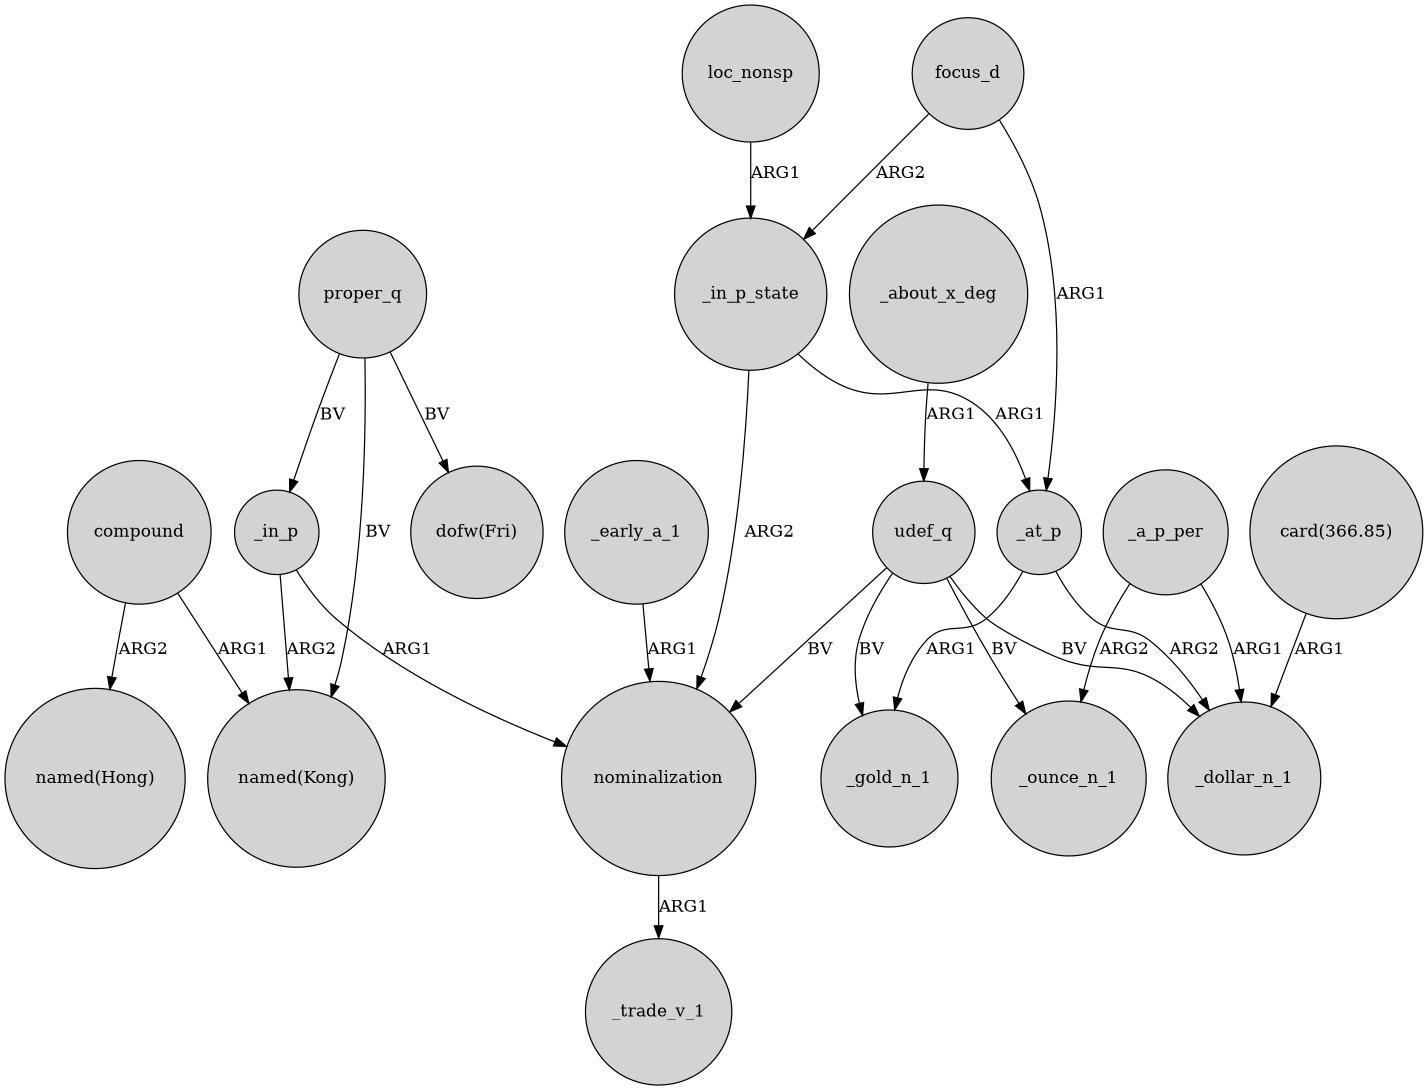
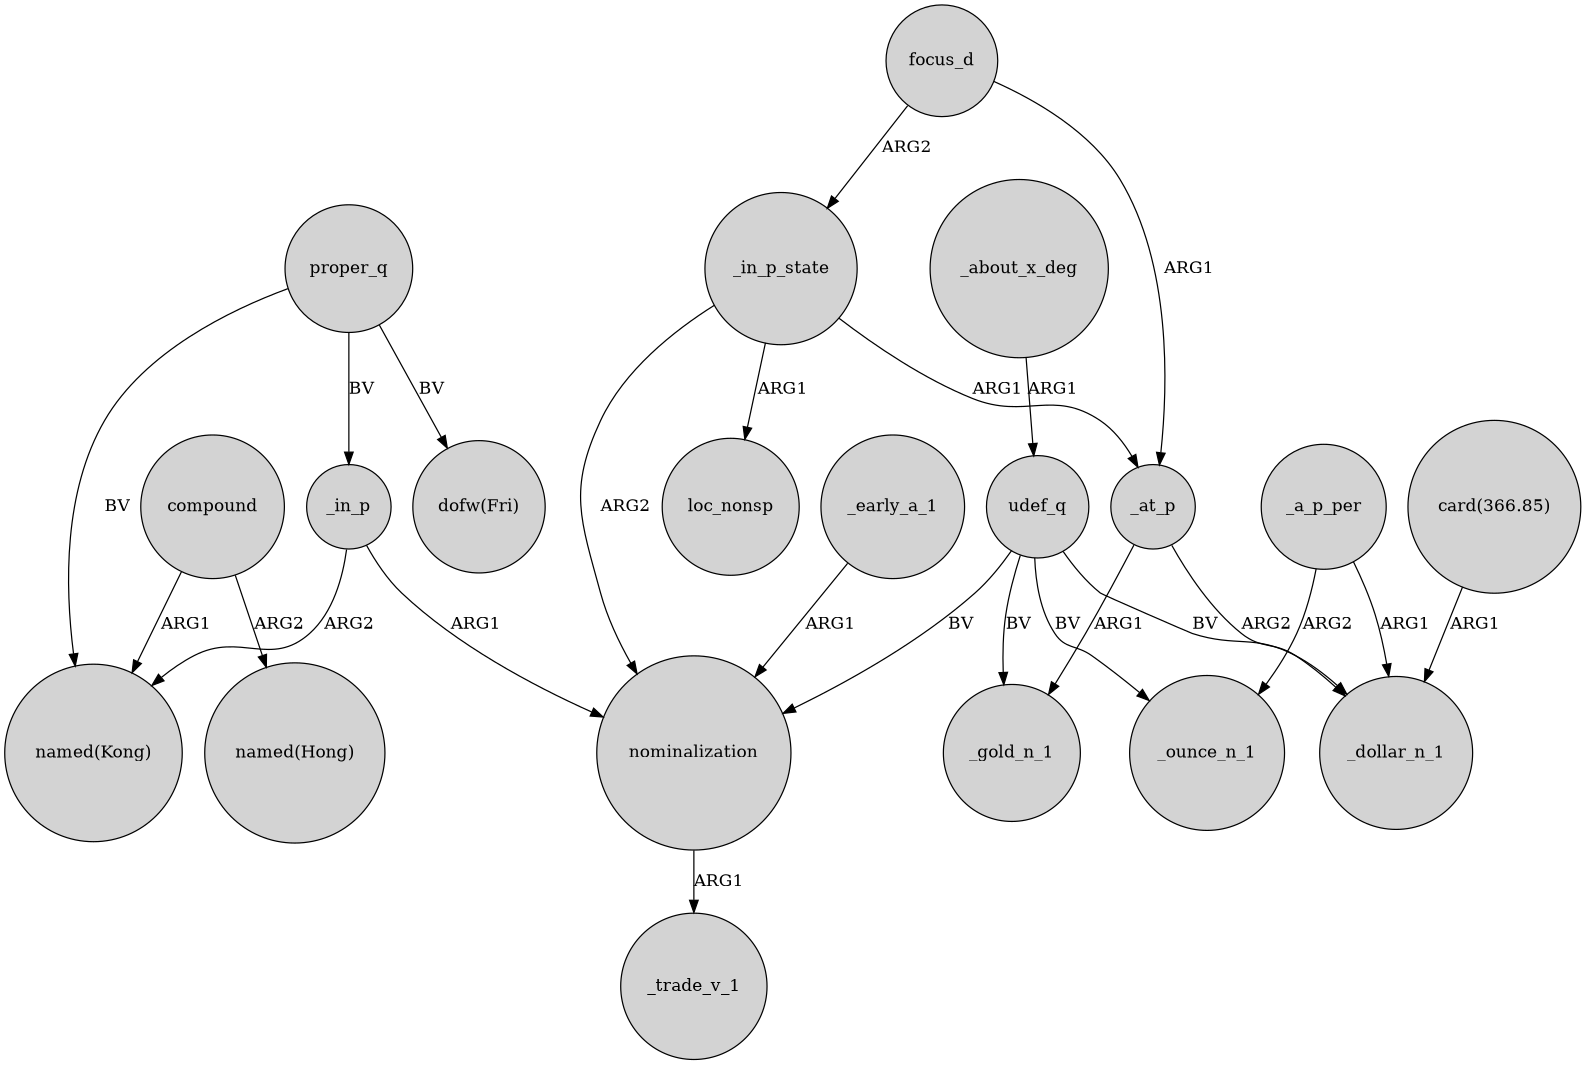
(751, 174) -> (756, 385)
